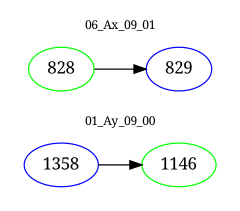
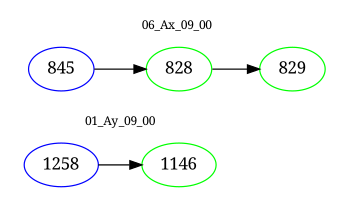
(120, 26) -> (177, 26)
none -> (61, 69)
(179, 69) -> (292, 69)
(61, 165) -> (61, 165)
